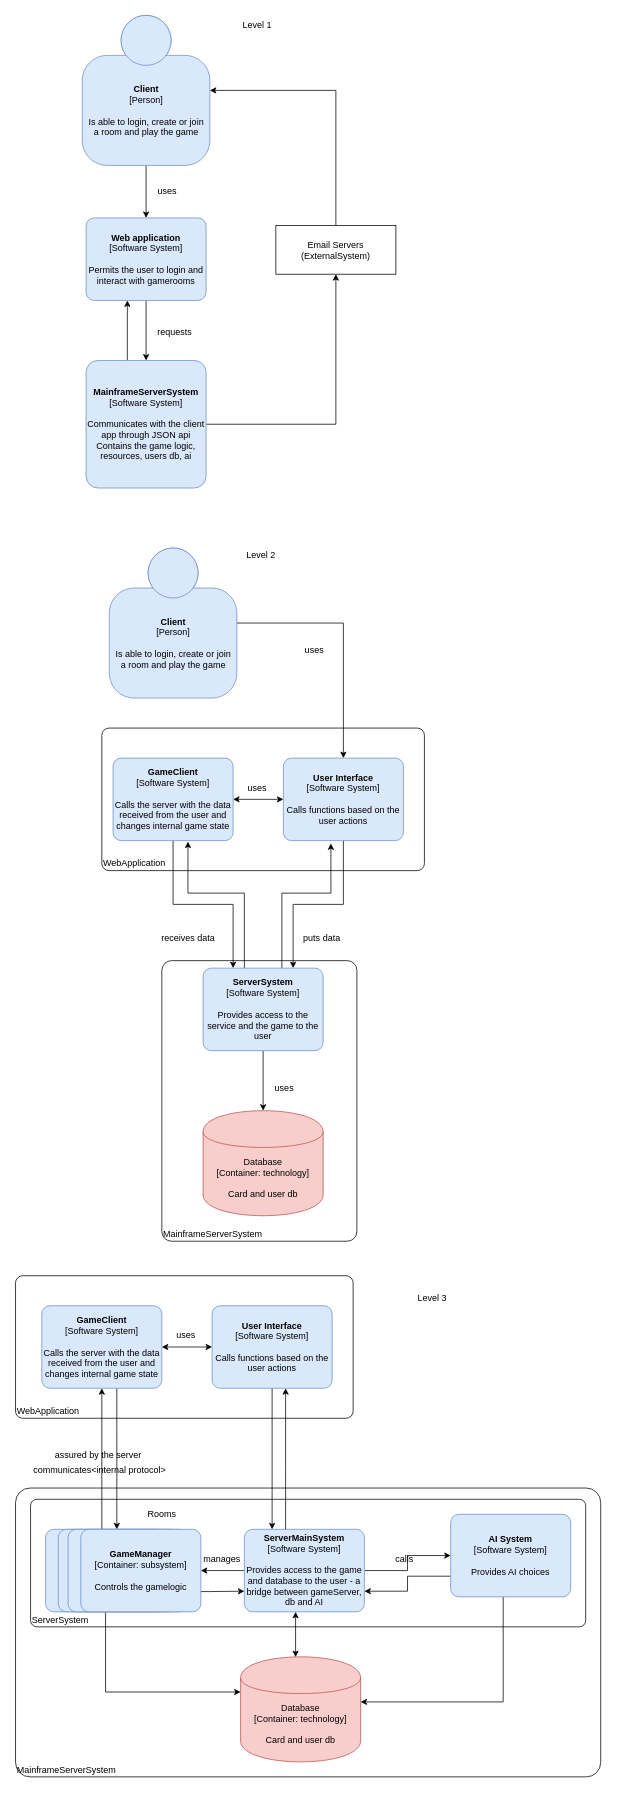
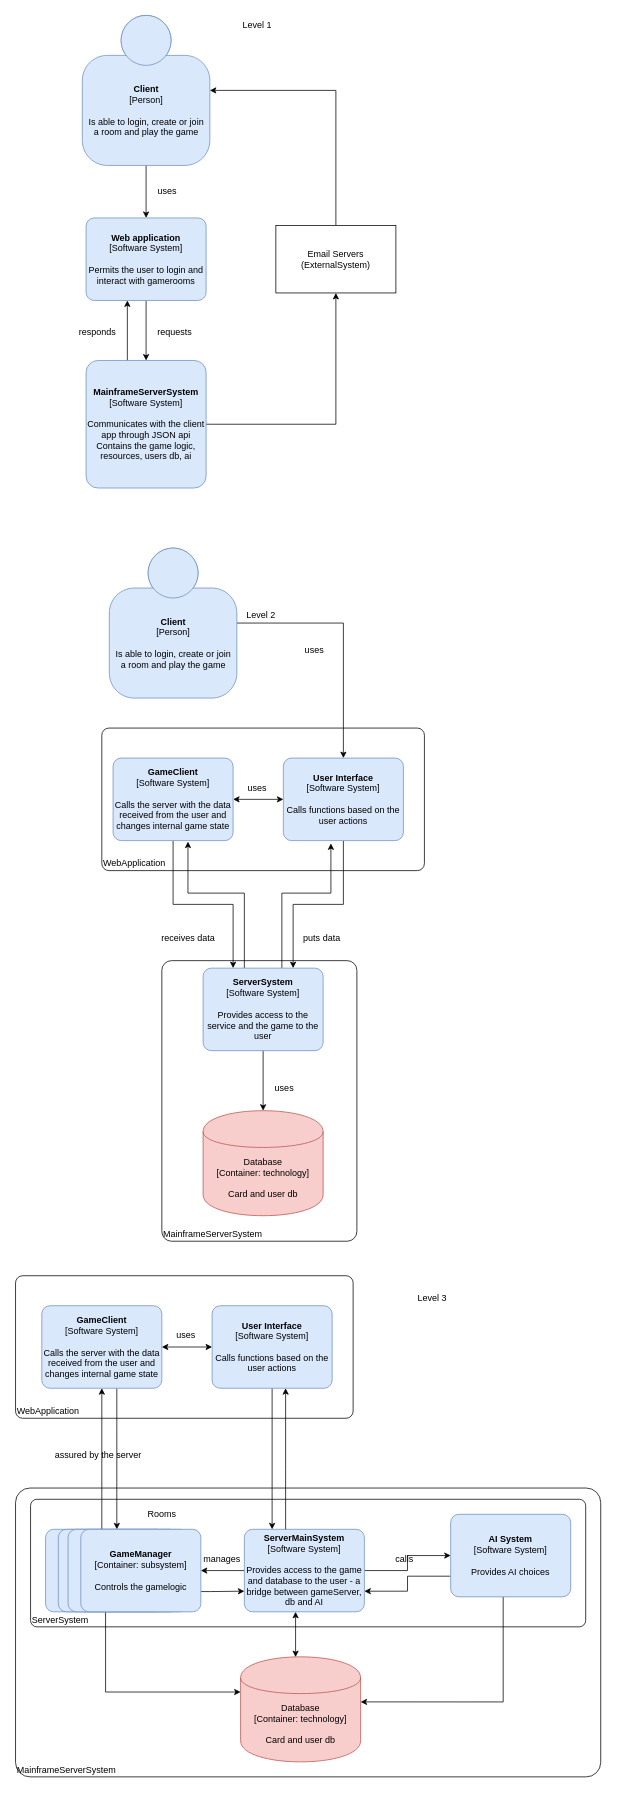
(336, 250) -> (336, 259)
none -> (97, 332)
(261, 555) -> (261, 615)
(99, 1470) -> none
